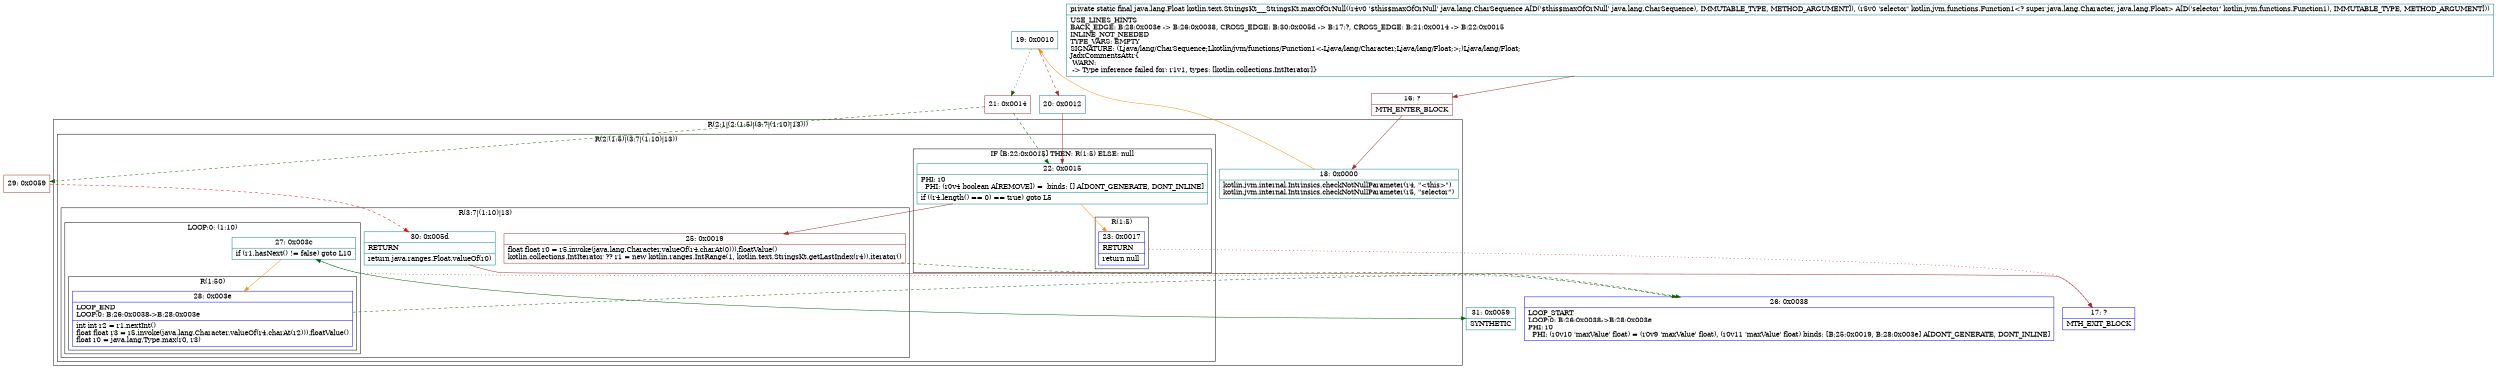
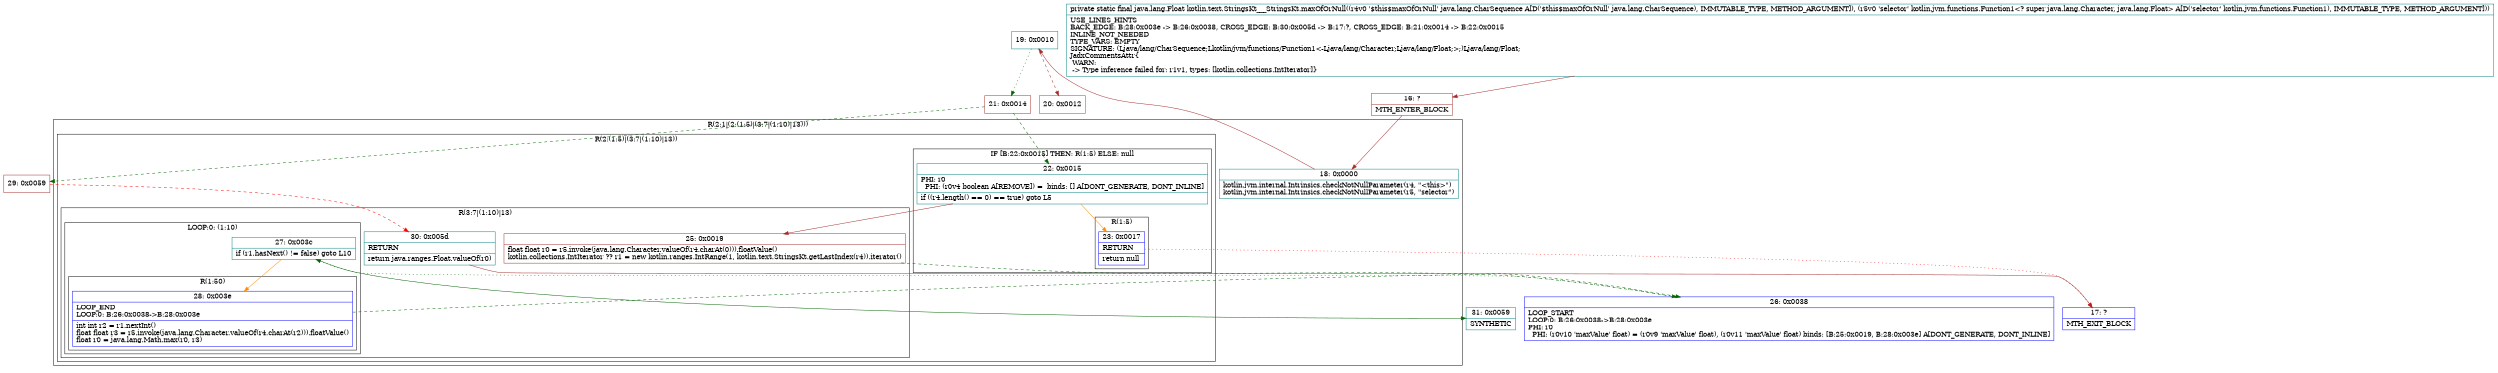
(1176, 109) -> (1176, 109)
(1062, 137) -> none
(138, 340) -> (139, 340)
